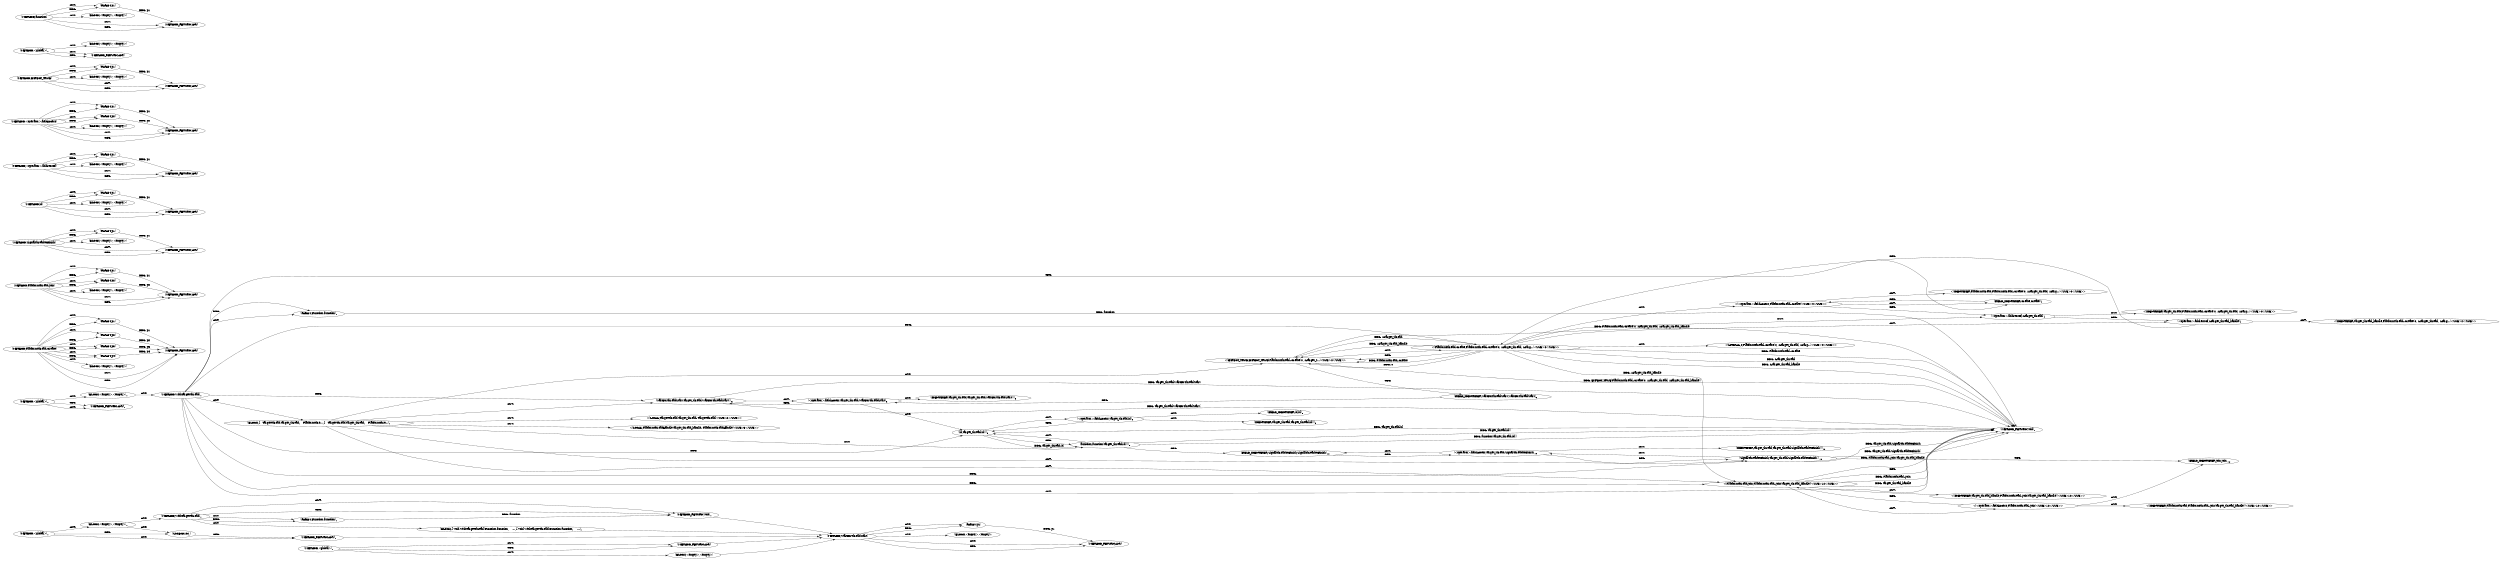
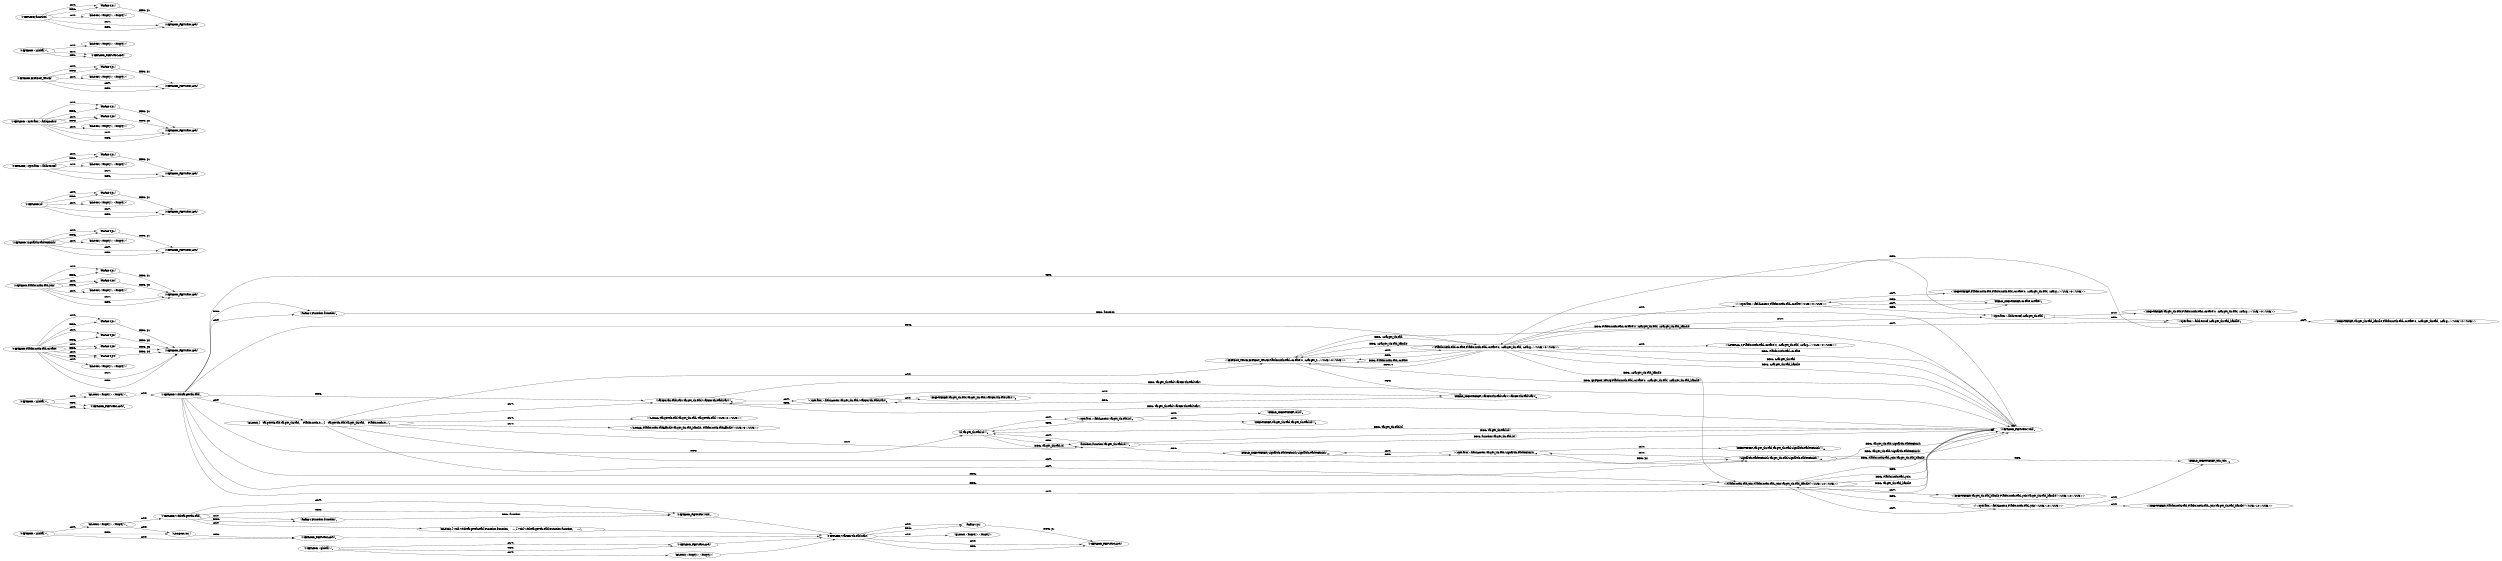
(910, 417) -> (1154, 394)
(1642, 459) -> (1642, 459)
